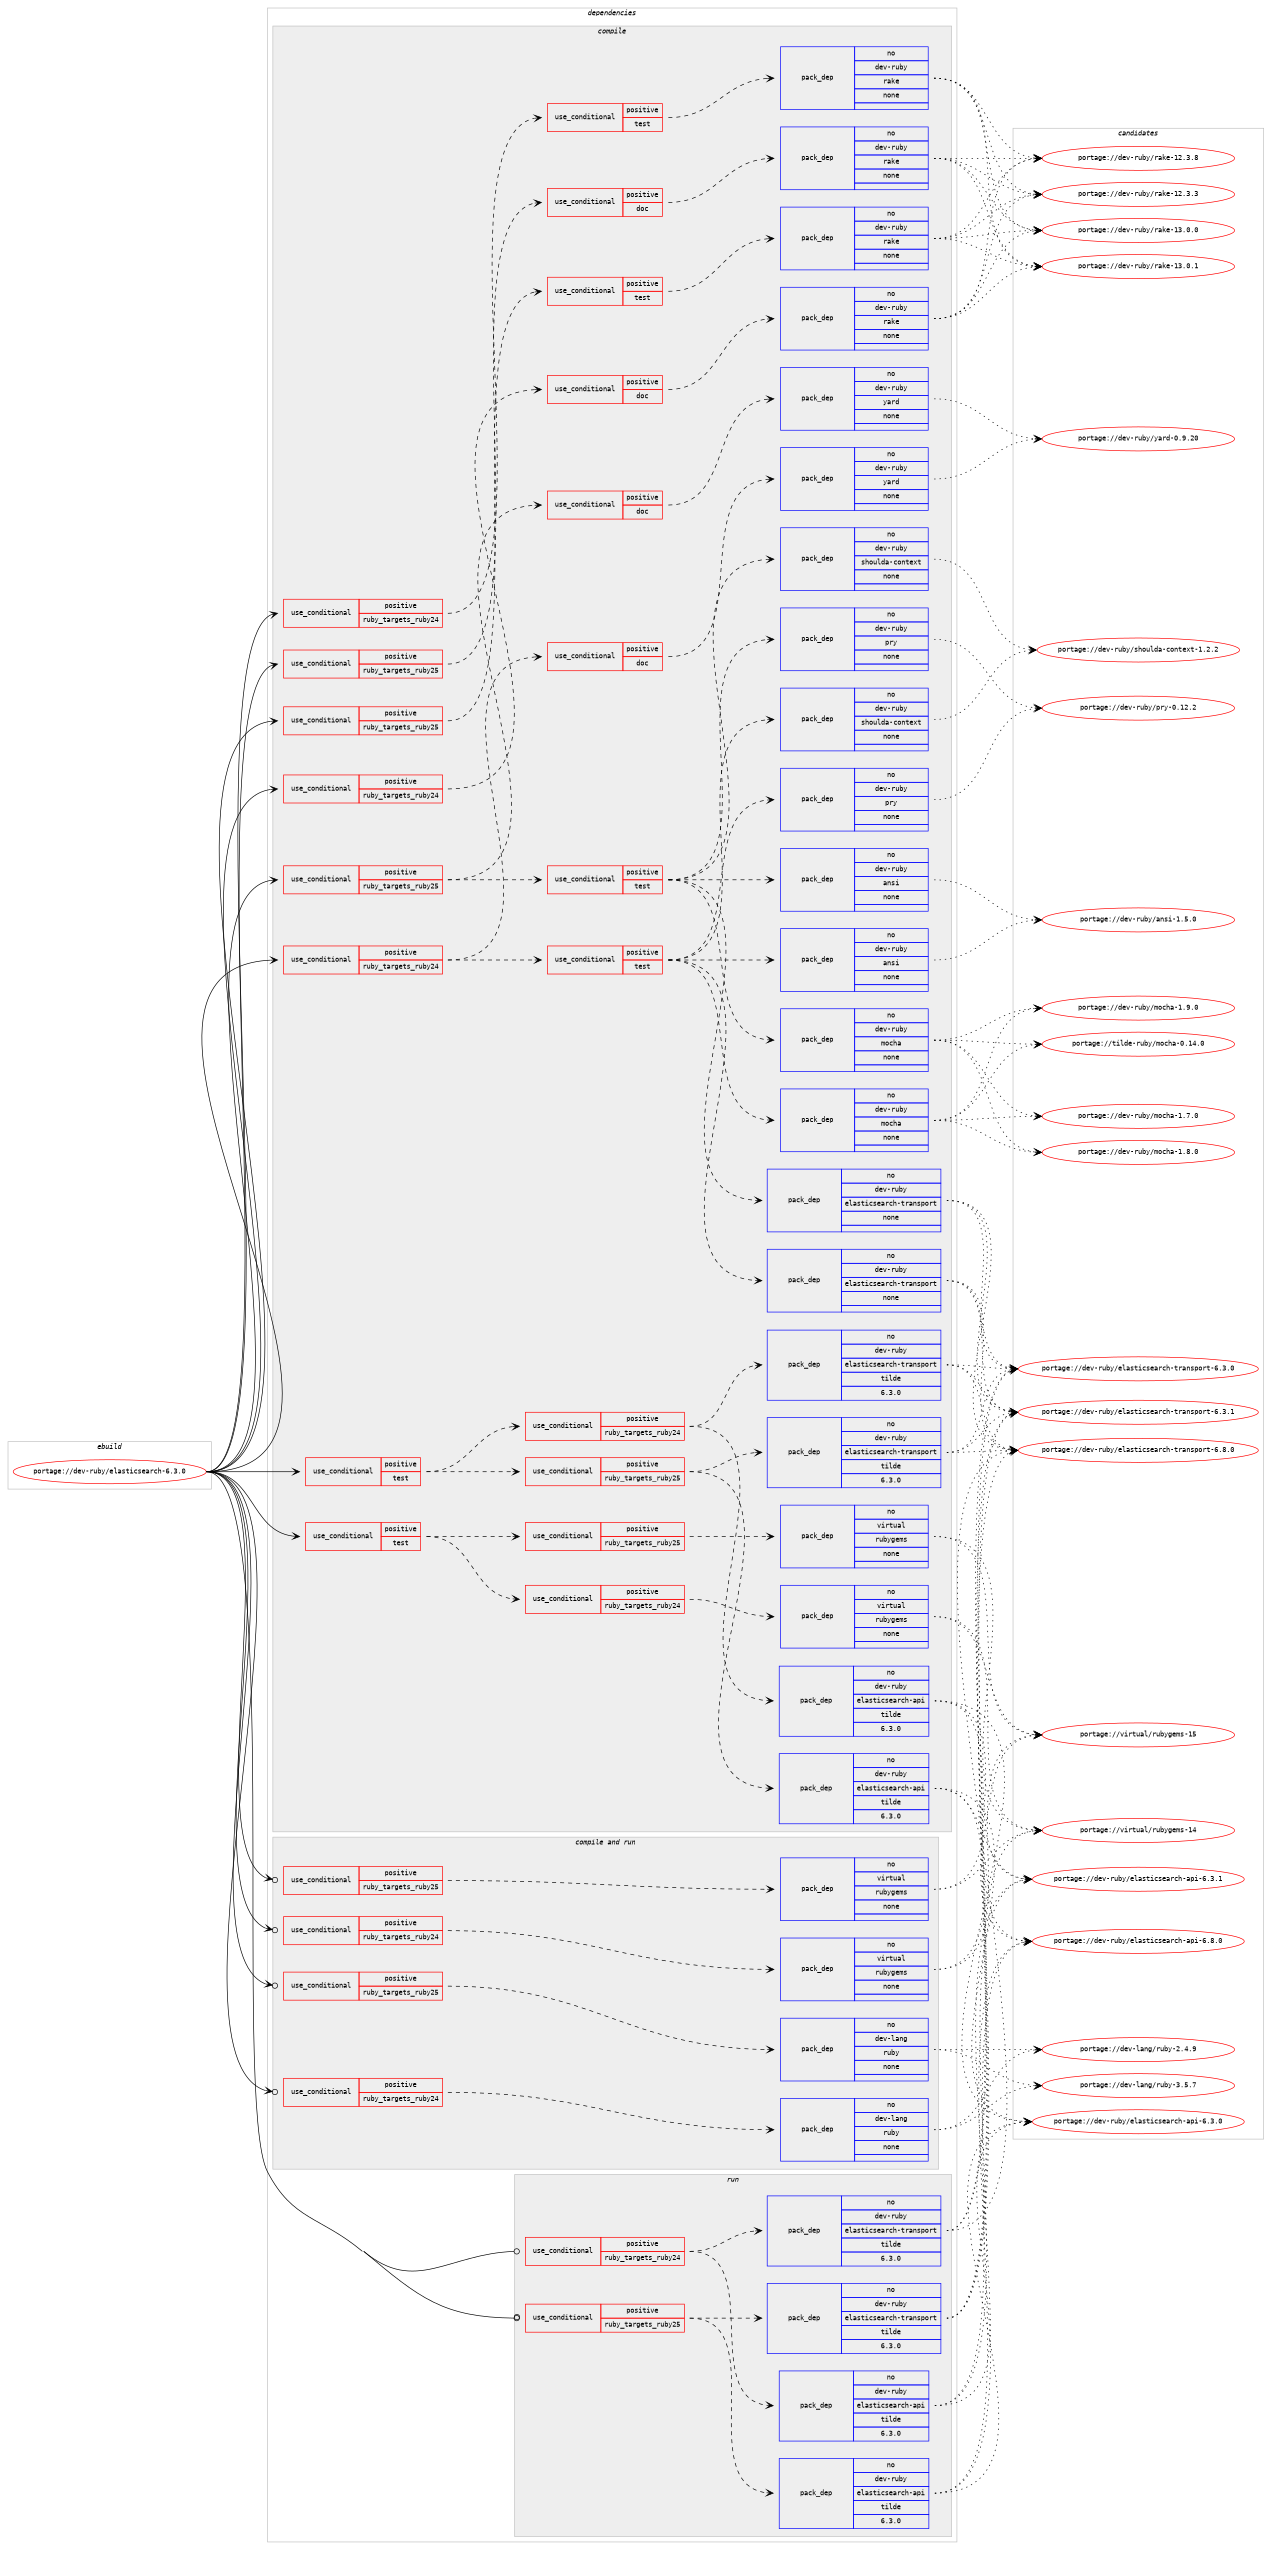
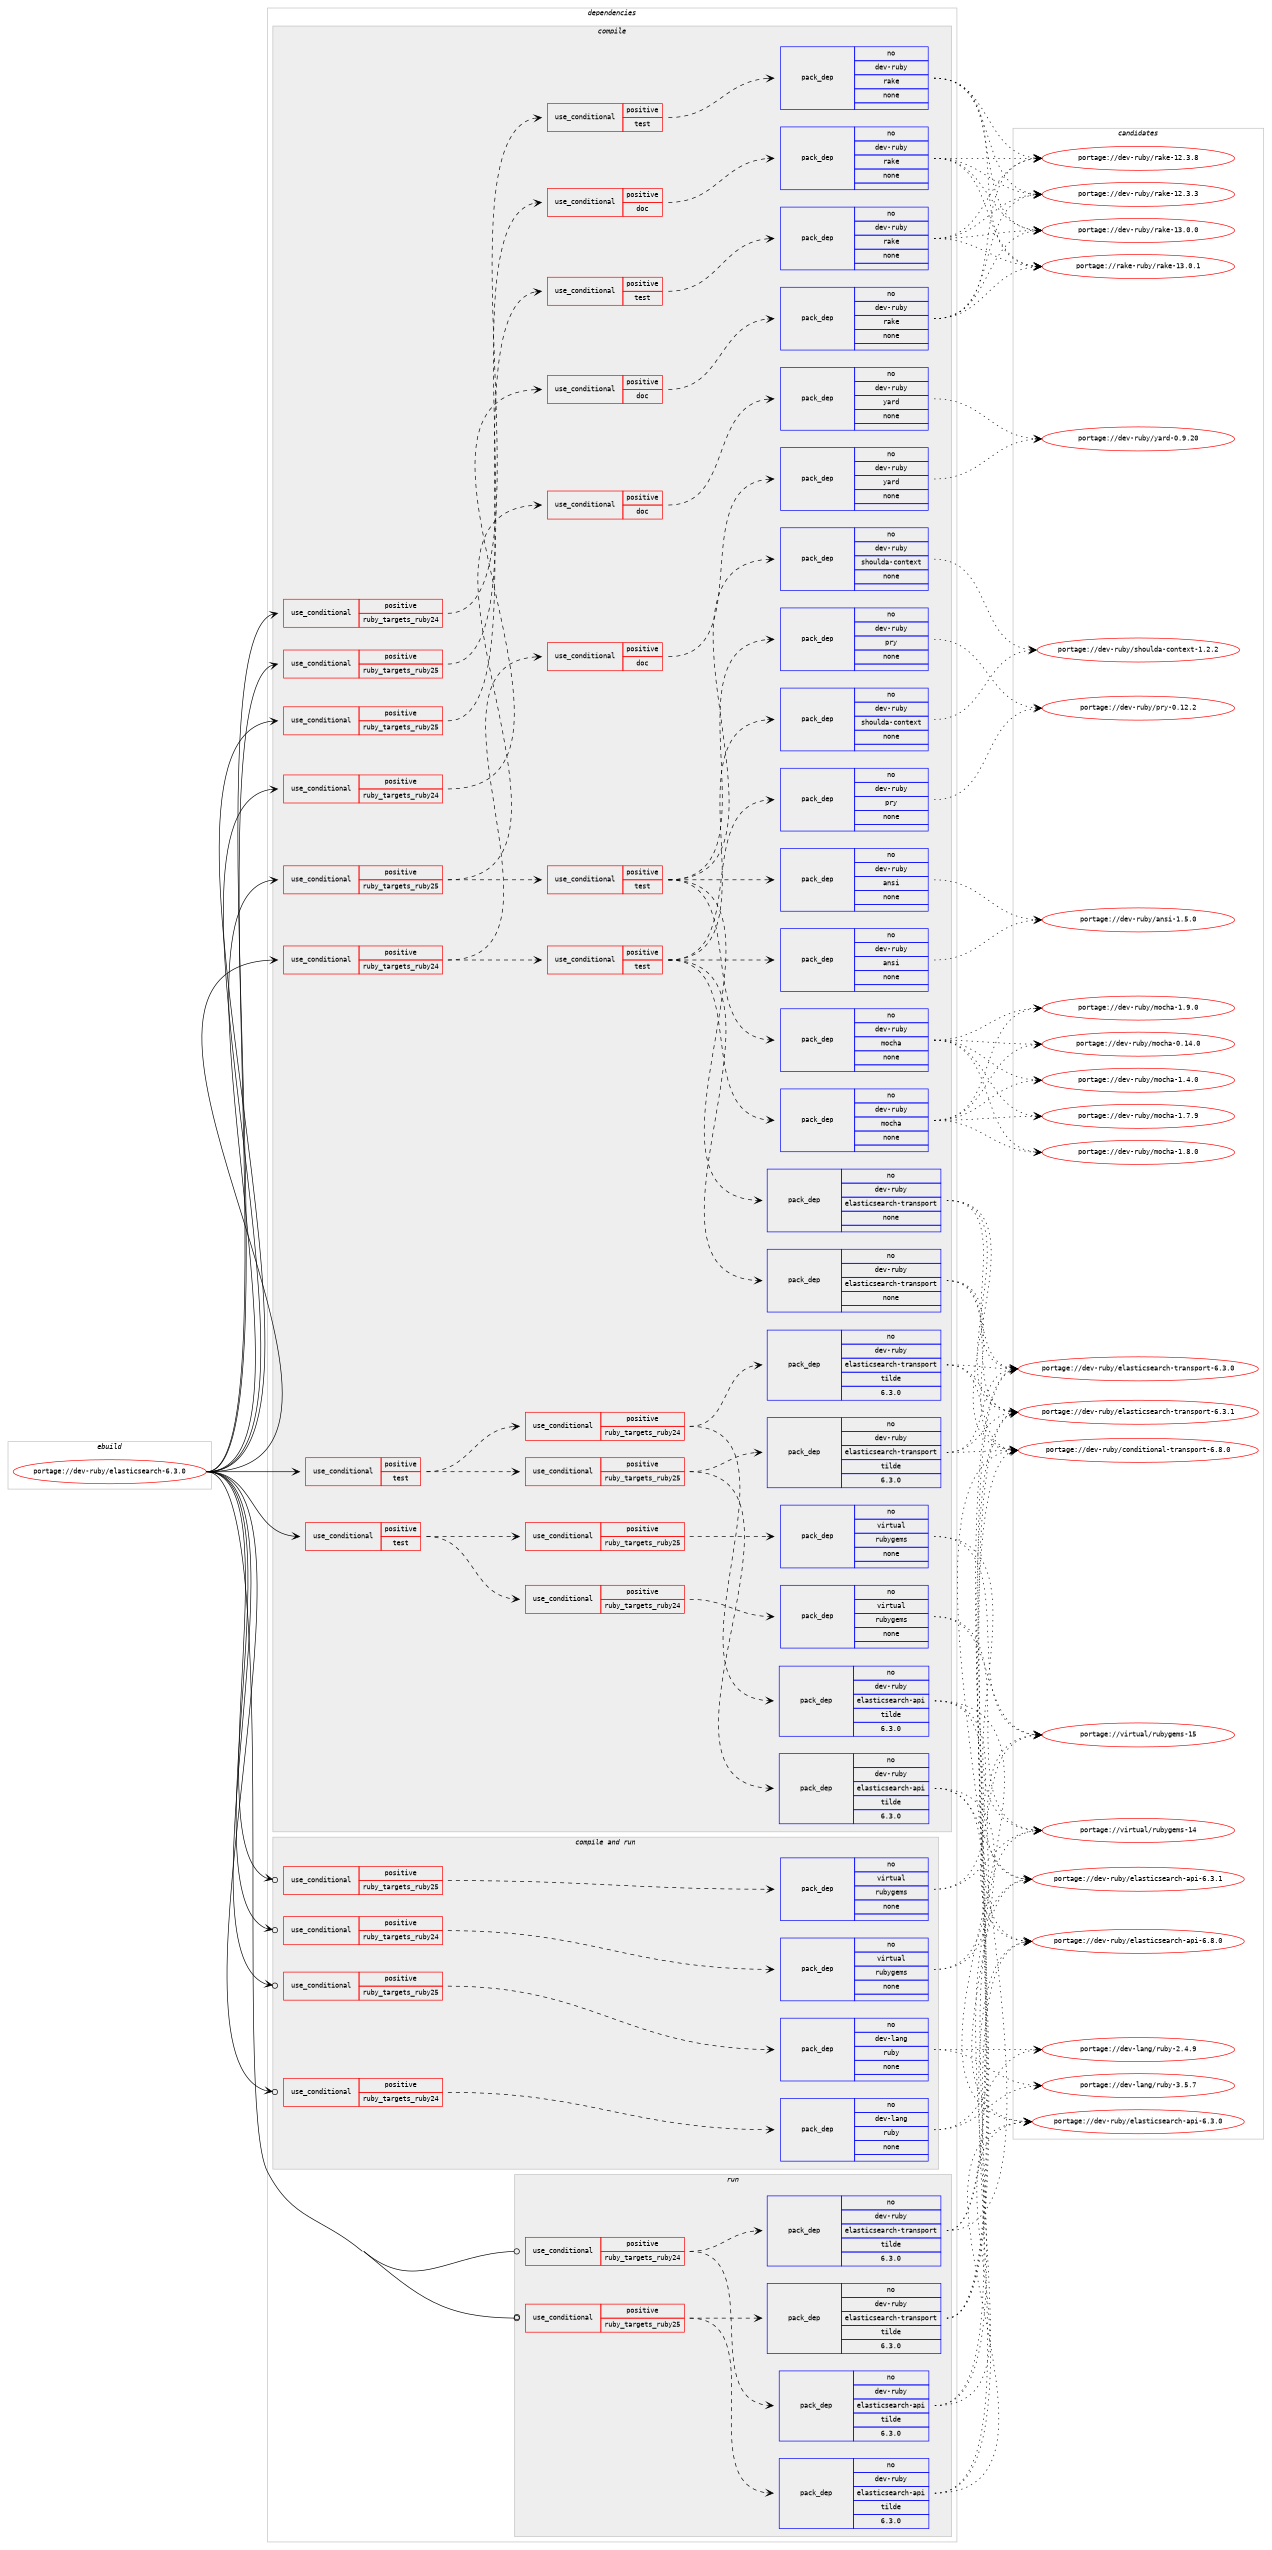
(1138, 267) -> (1138, 267)
(1138, 1044) -> (1138, 1044)
none -> (1138, 1080)
(1138, 1116) -> (1138, 1116)
(1138, 1450) -> (1138, 1450)
